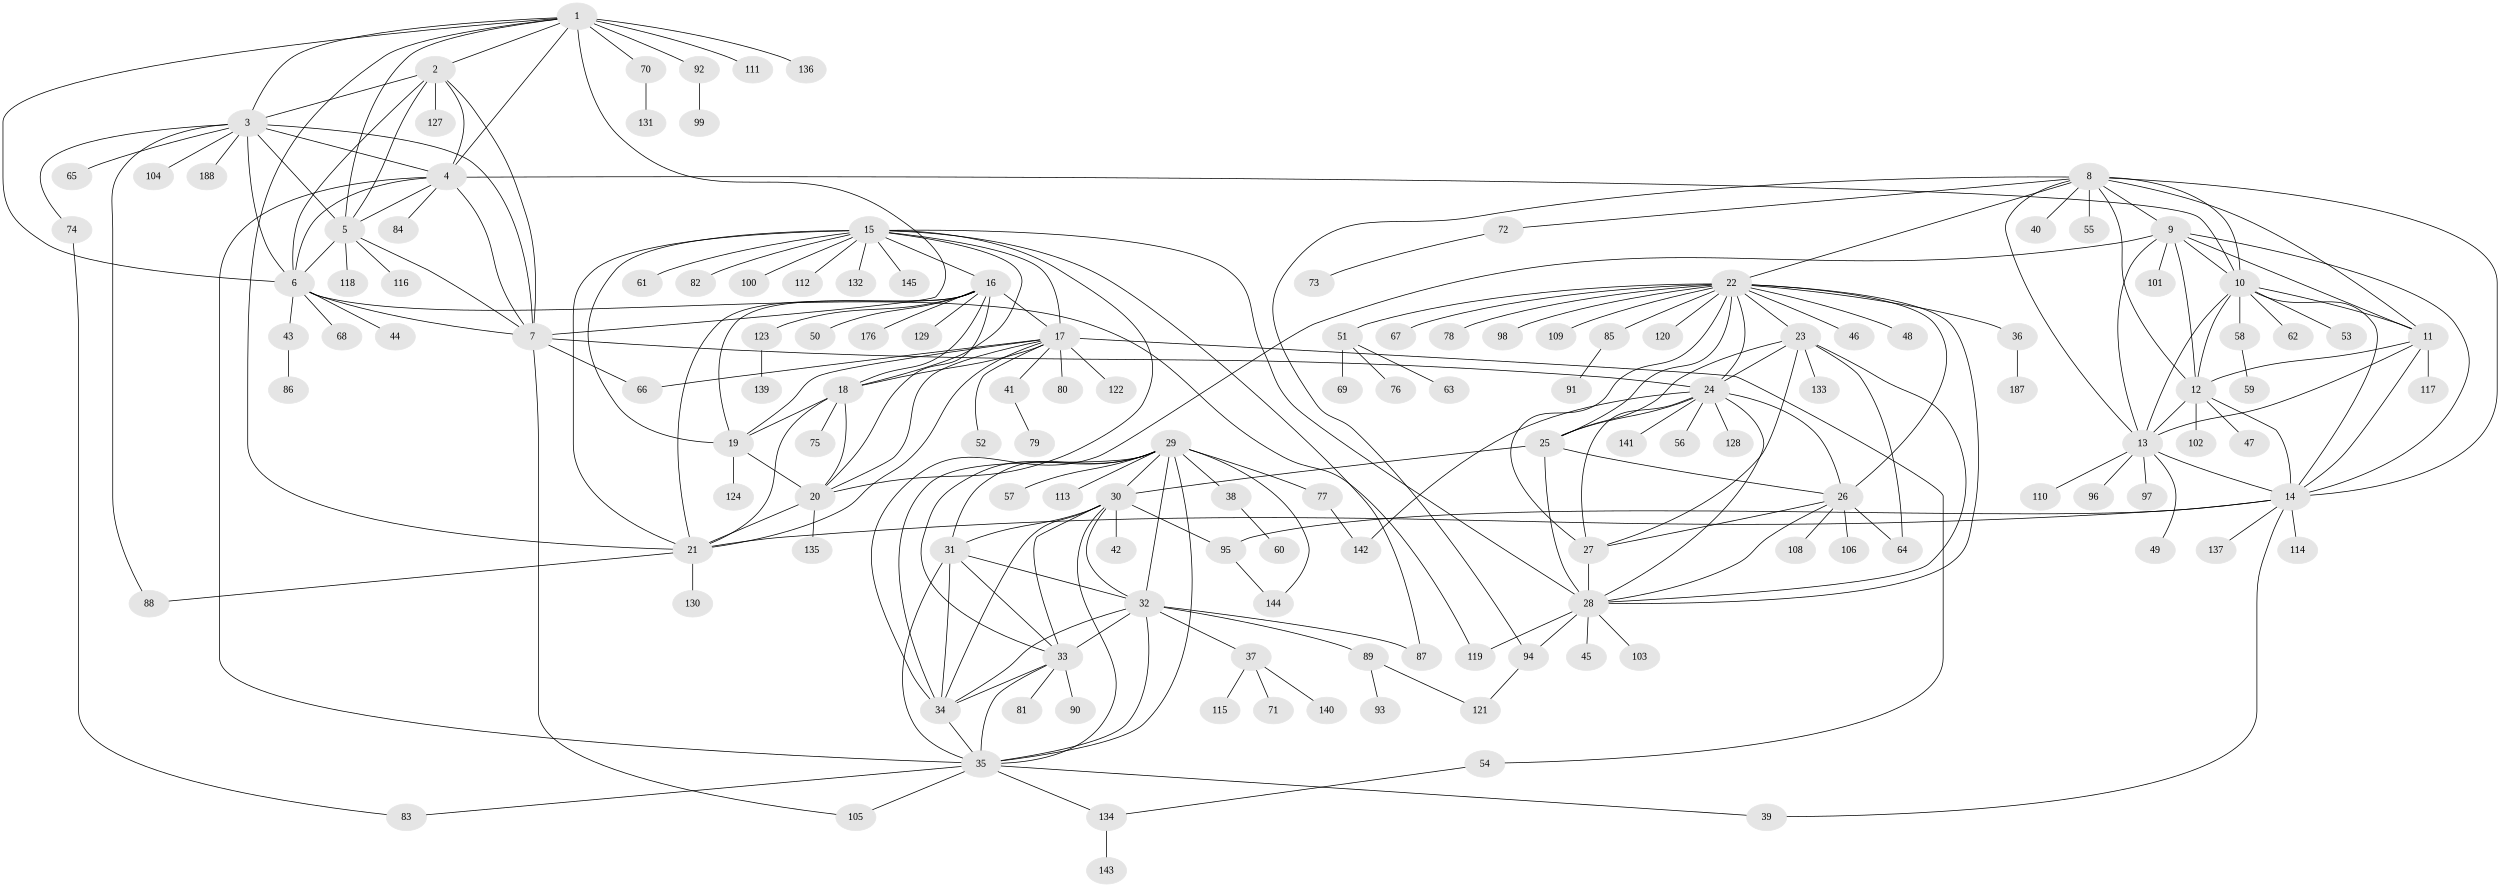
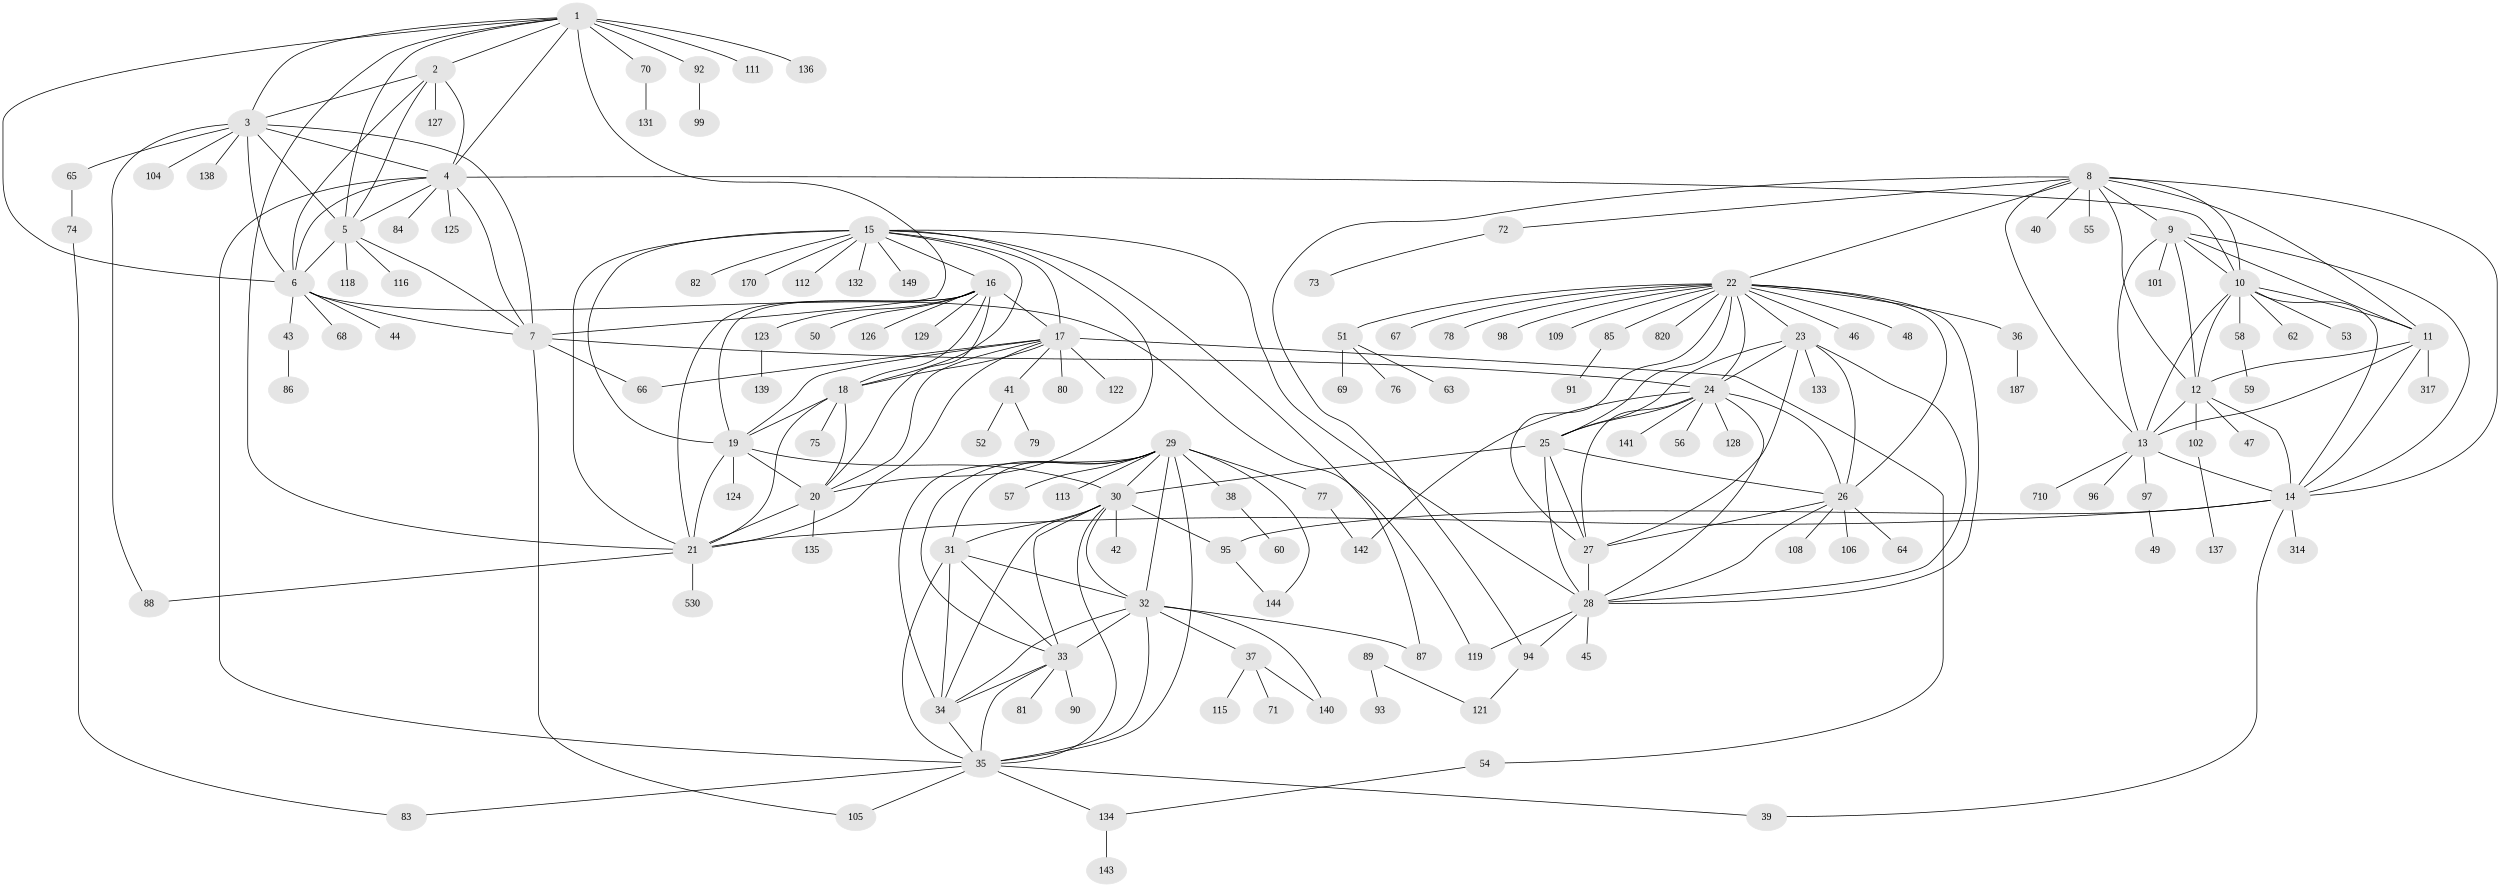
(103, 139) -> (72, 203)
(207, 177) -> (207, 177)
(518, 192) -> none
none -> (452, 230)
(642, 283) -> none
(749, 283) -> (749, 283)
(909, 283) -> (909, 283)
(1388, 301) -> none
(868, 337) -> (868, 337)
(1663, 337) -> (1663, 337)
(988, 372) -> (995, 417)
(2428, 390) -> (2428, 390)
(1884, 428) -> (1854, 408)
none -> (927, 465)
none -> (703, 494)
(2176, 494) -> (2151, 523)
none -> (1567, 497)
(2040, 497) -> (2040, 497)
(2253, 524) -> (2206, 497)
(2298, 550) -> (2298, 550)
(693, 604) -> (693, 604)
(1258, 625) -> (1256, 631)
(1640, 657) -> none
